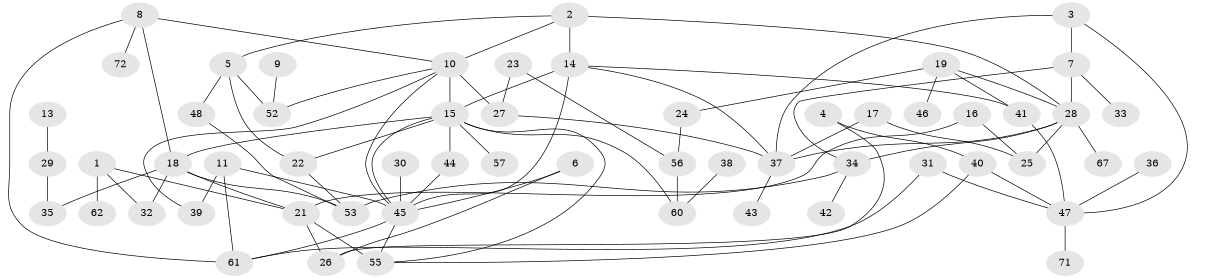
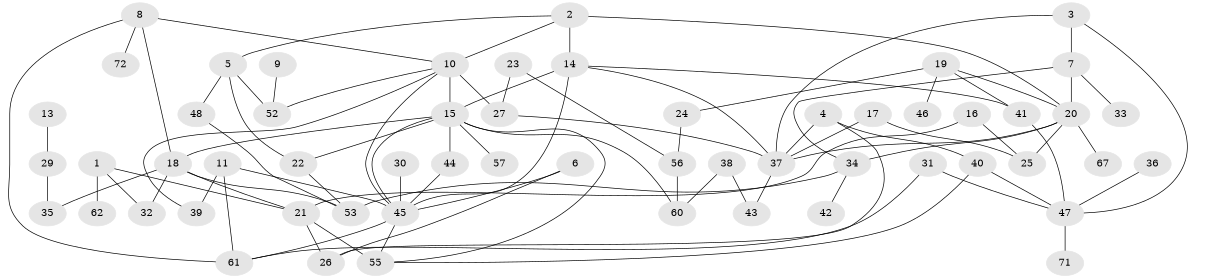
(1071, 114) -> (1071, 114)
none -> (800, 139)
none -> (737, 185)
